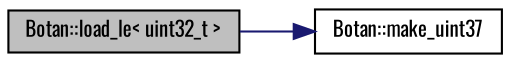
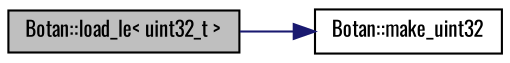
(408, 31) -> (408, 31)
